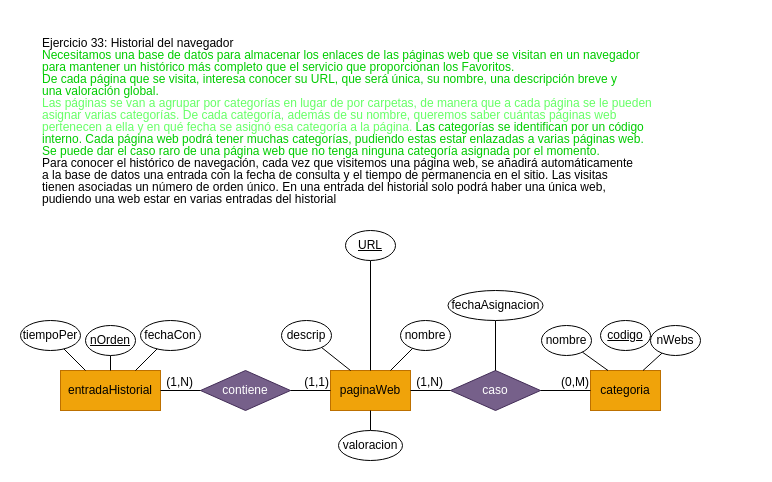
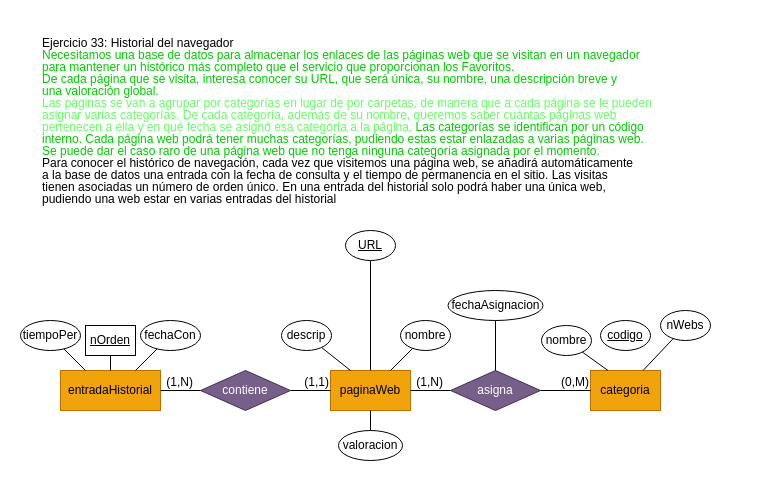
(111, 341) -> (111, 341)
(676, 341) -> (686, 326)
(496, 391) -> (496, 391)
